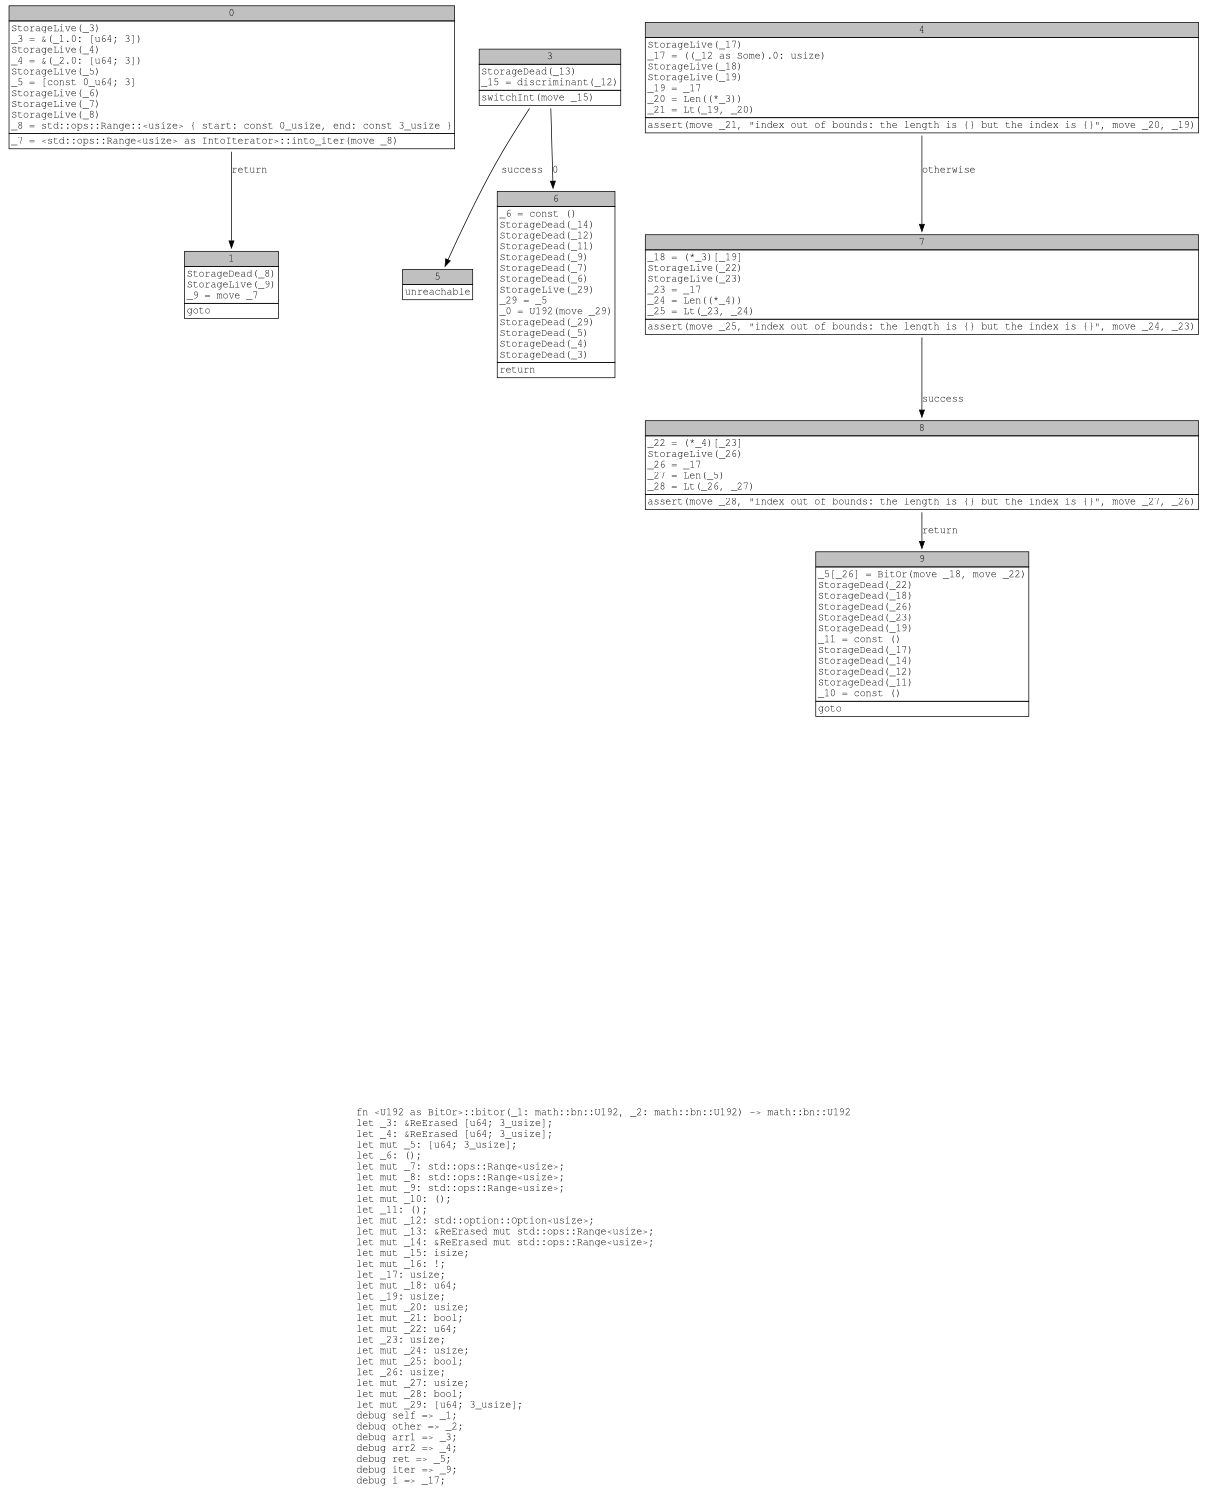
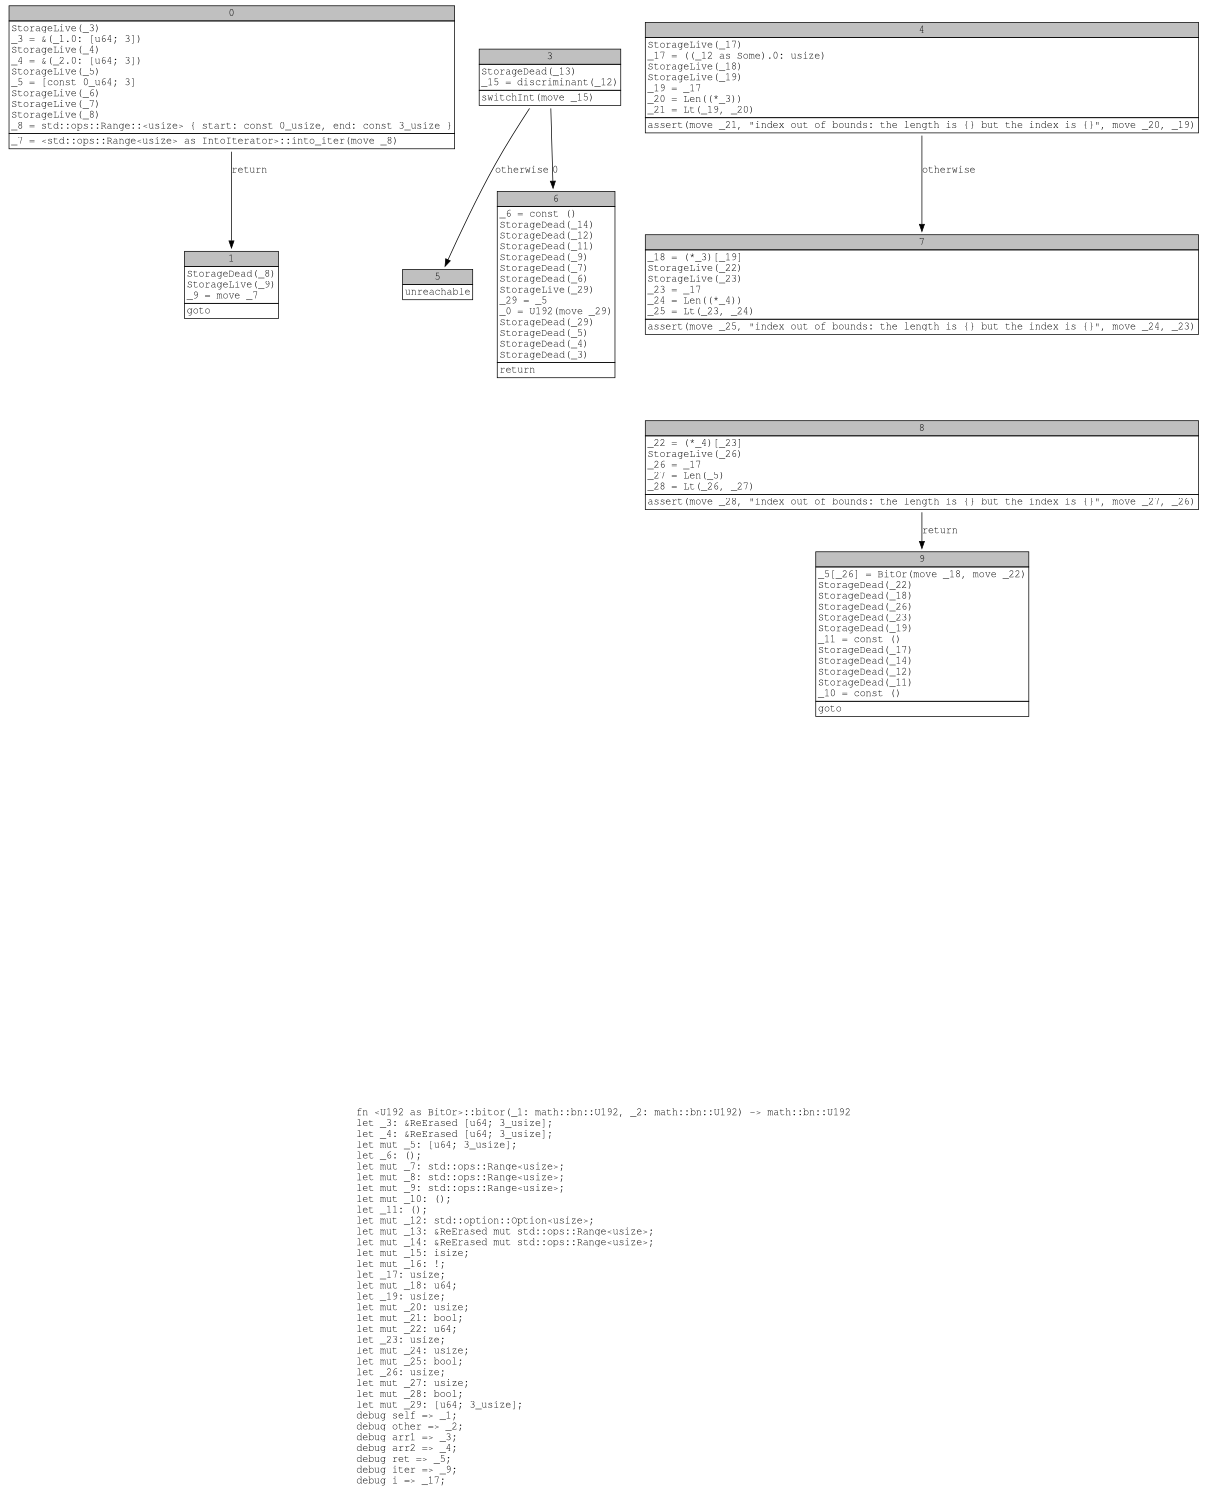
(522, 170) -> (522, 170)
(922, 374) -> none
